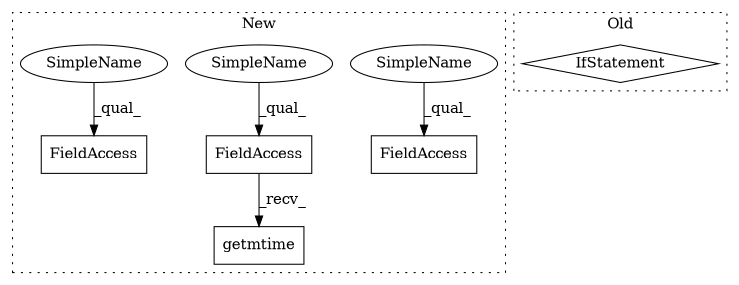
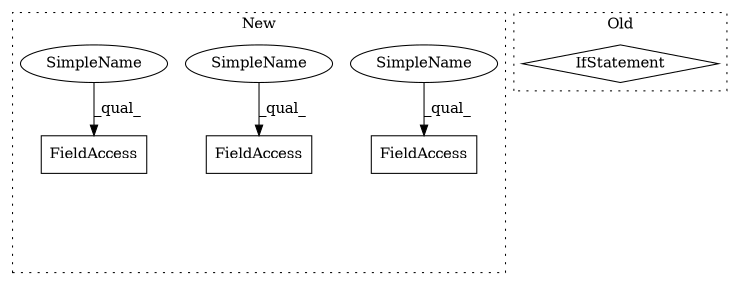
(259, 245) -> none
